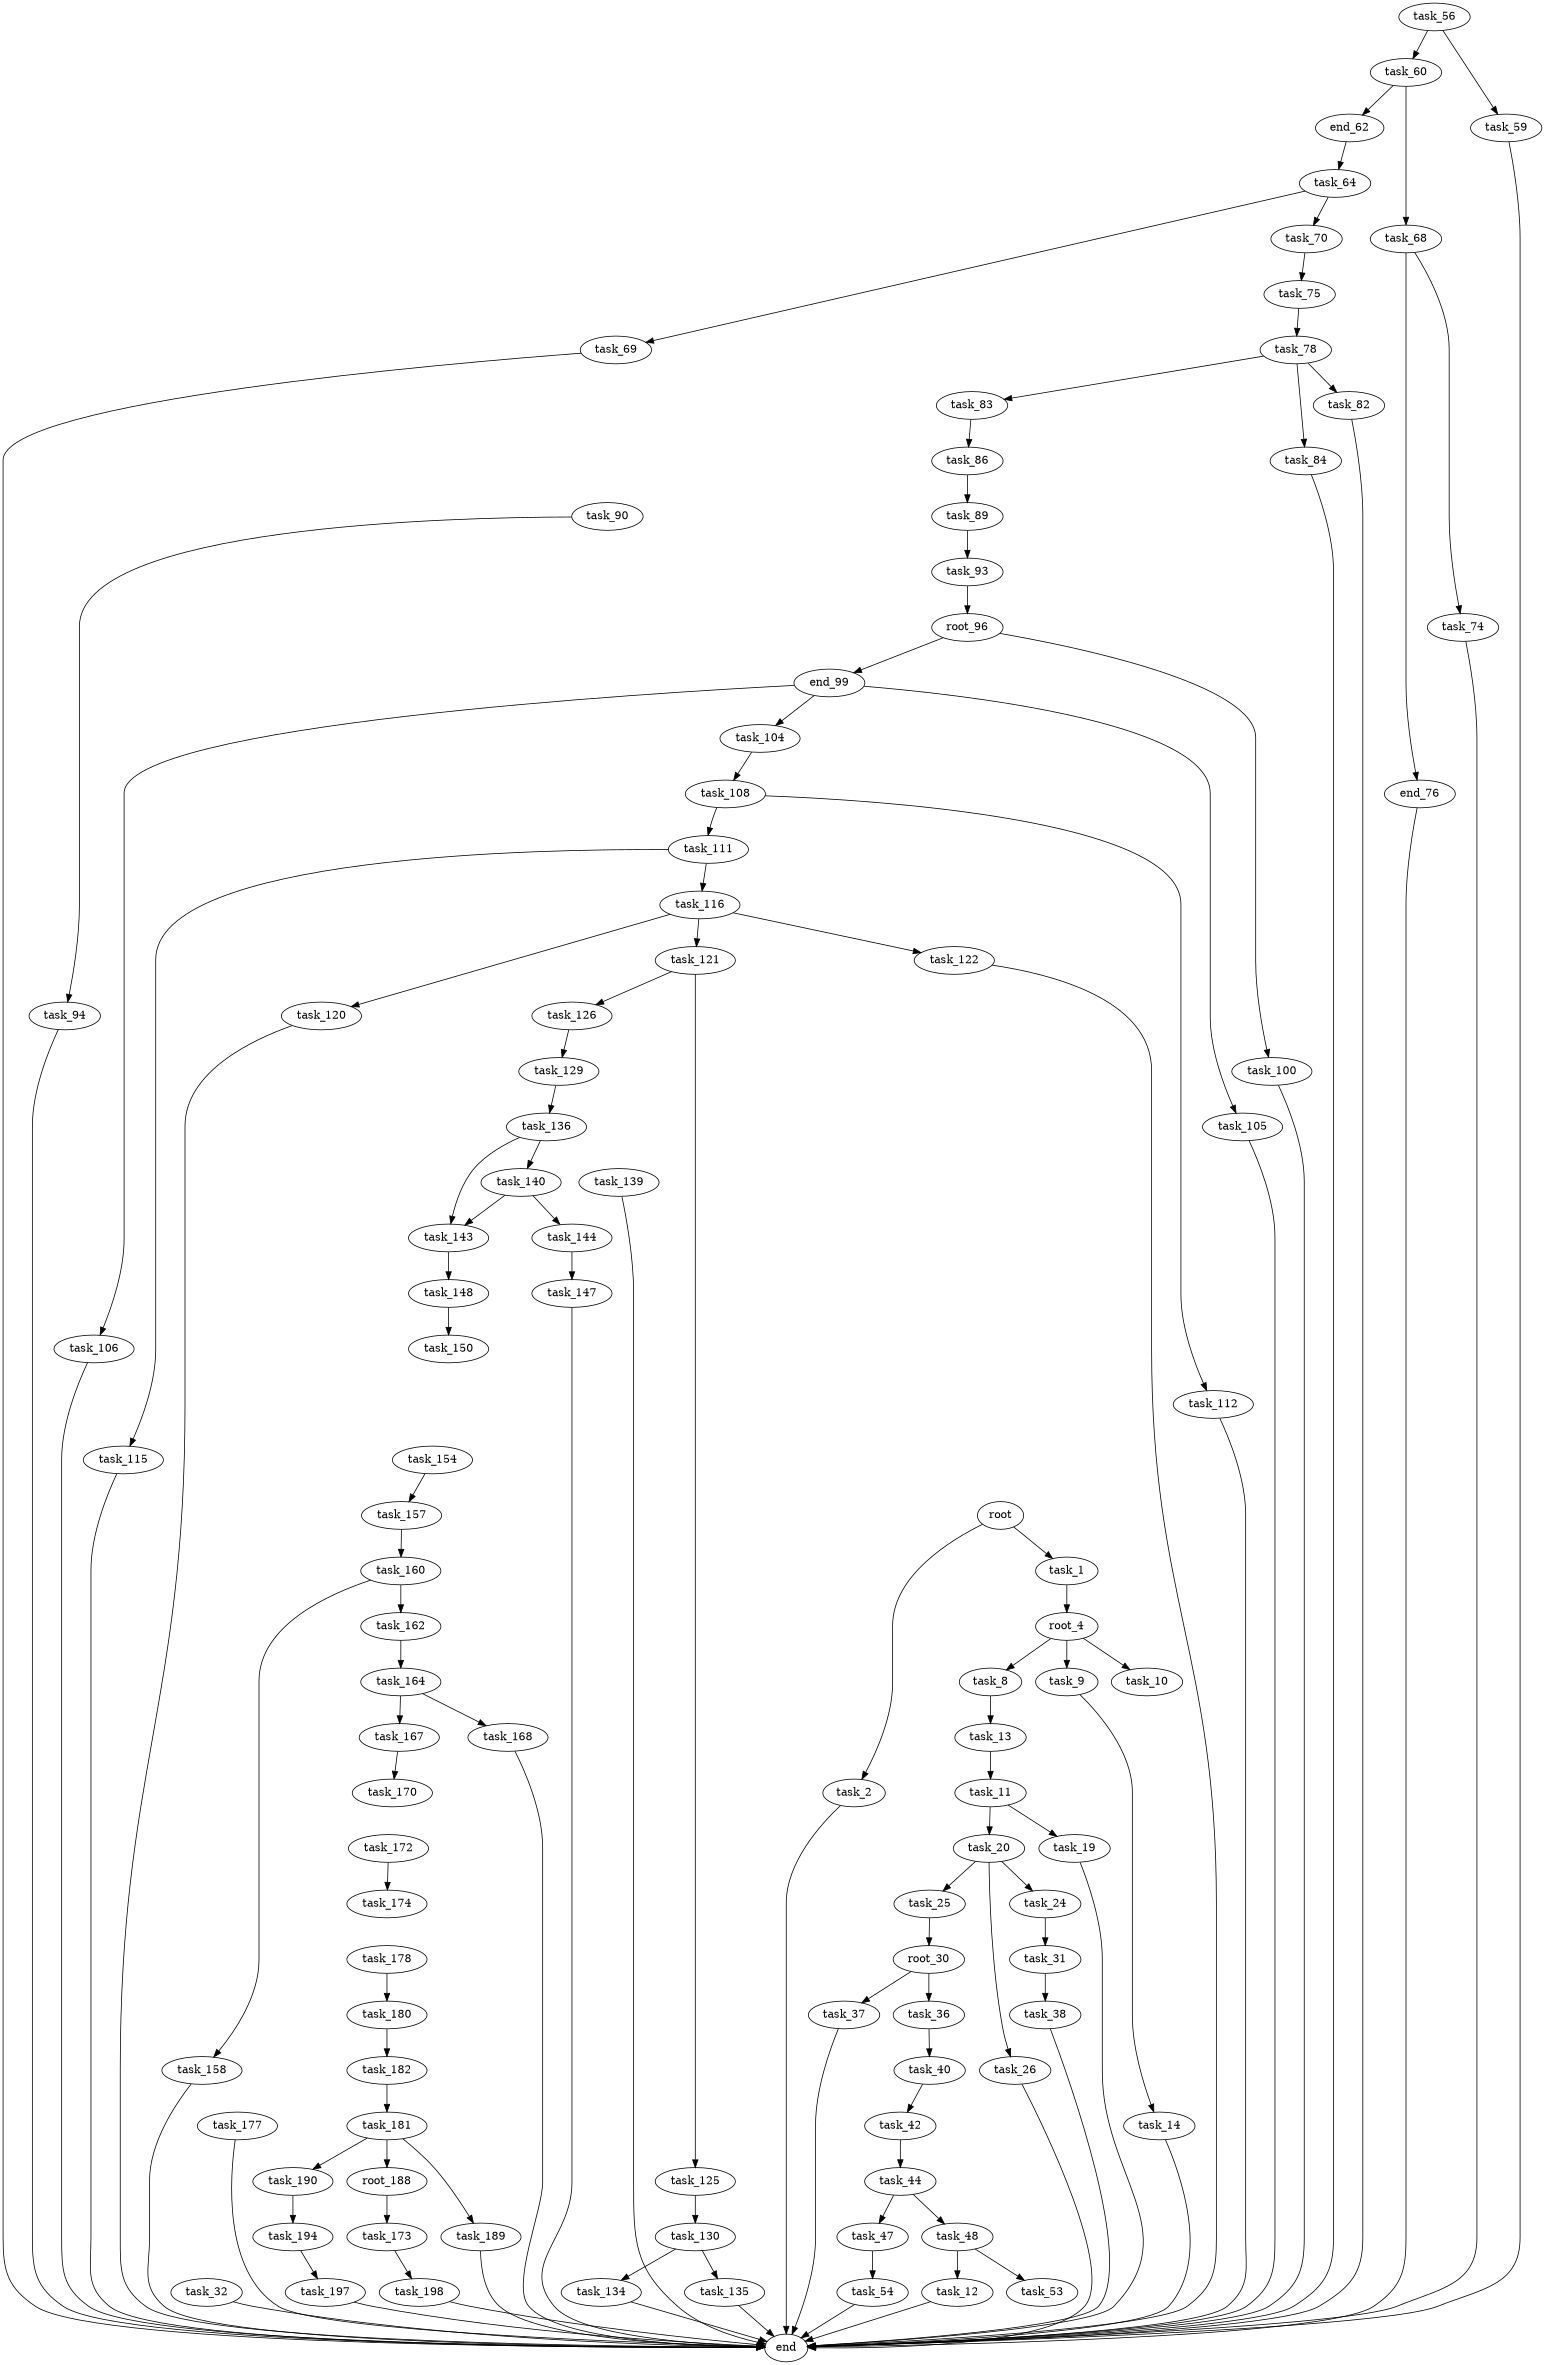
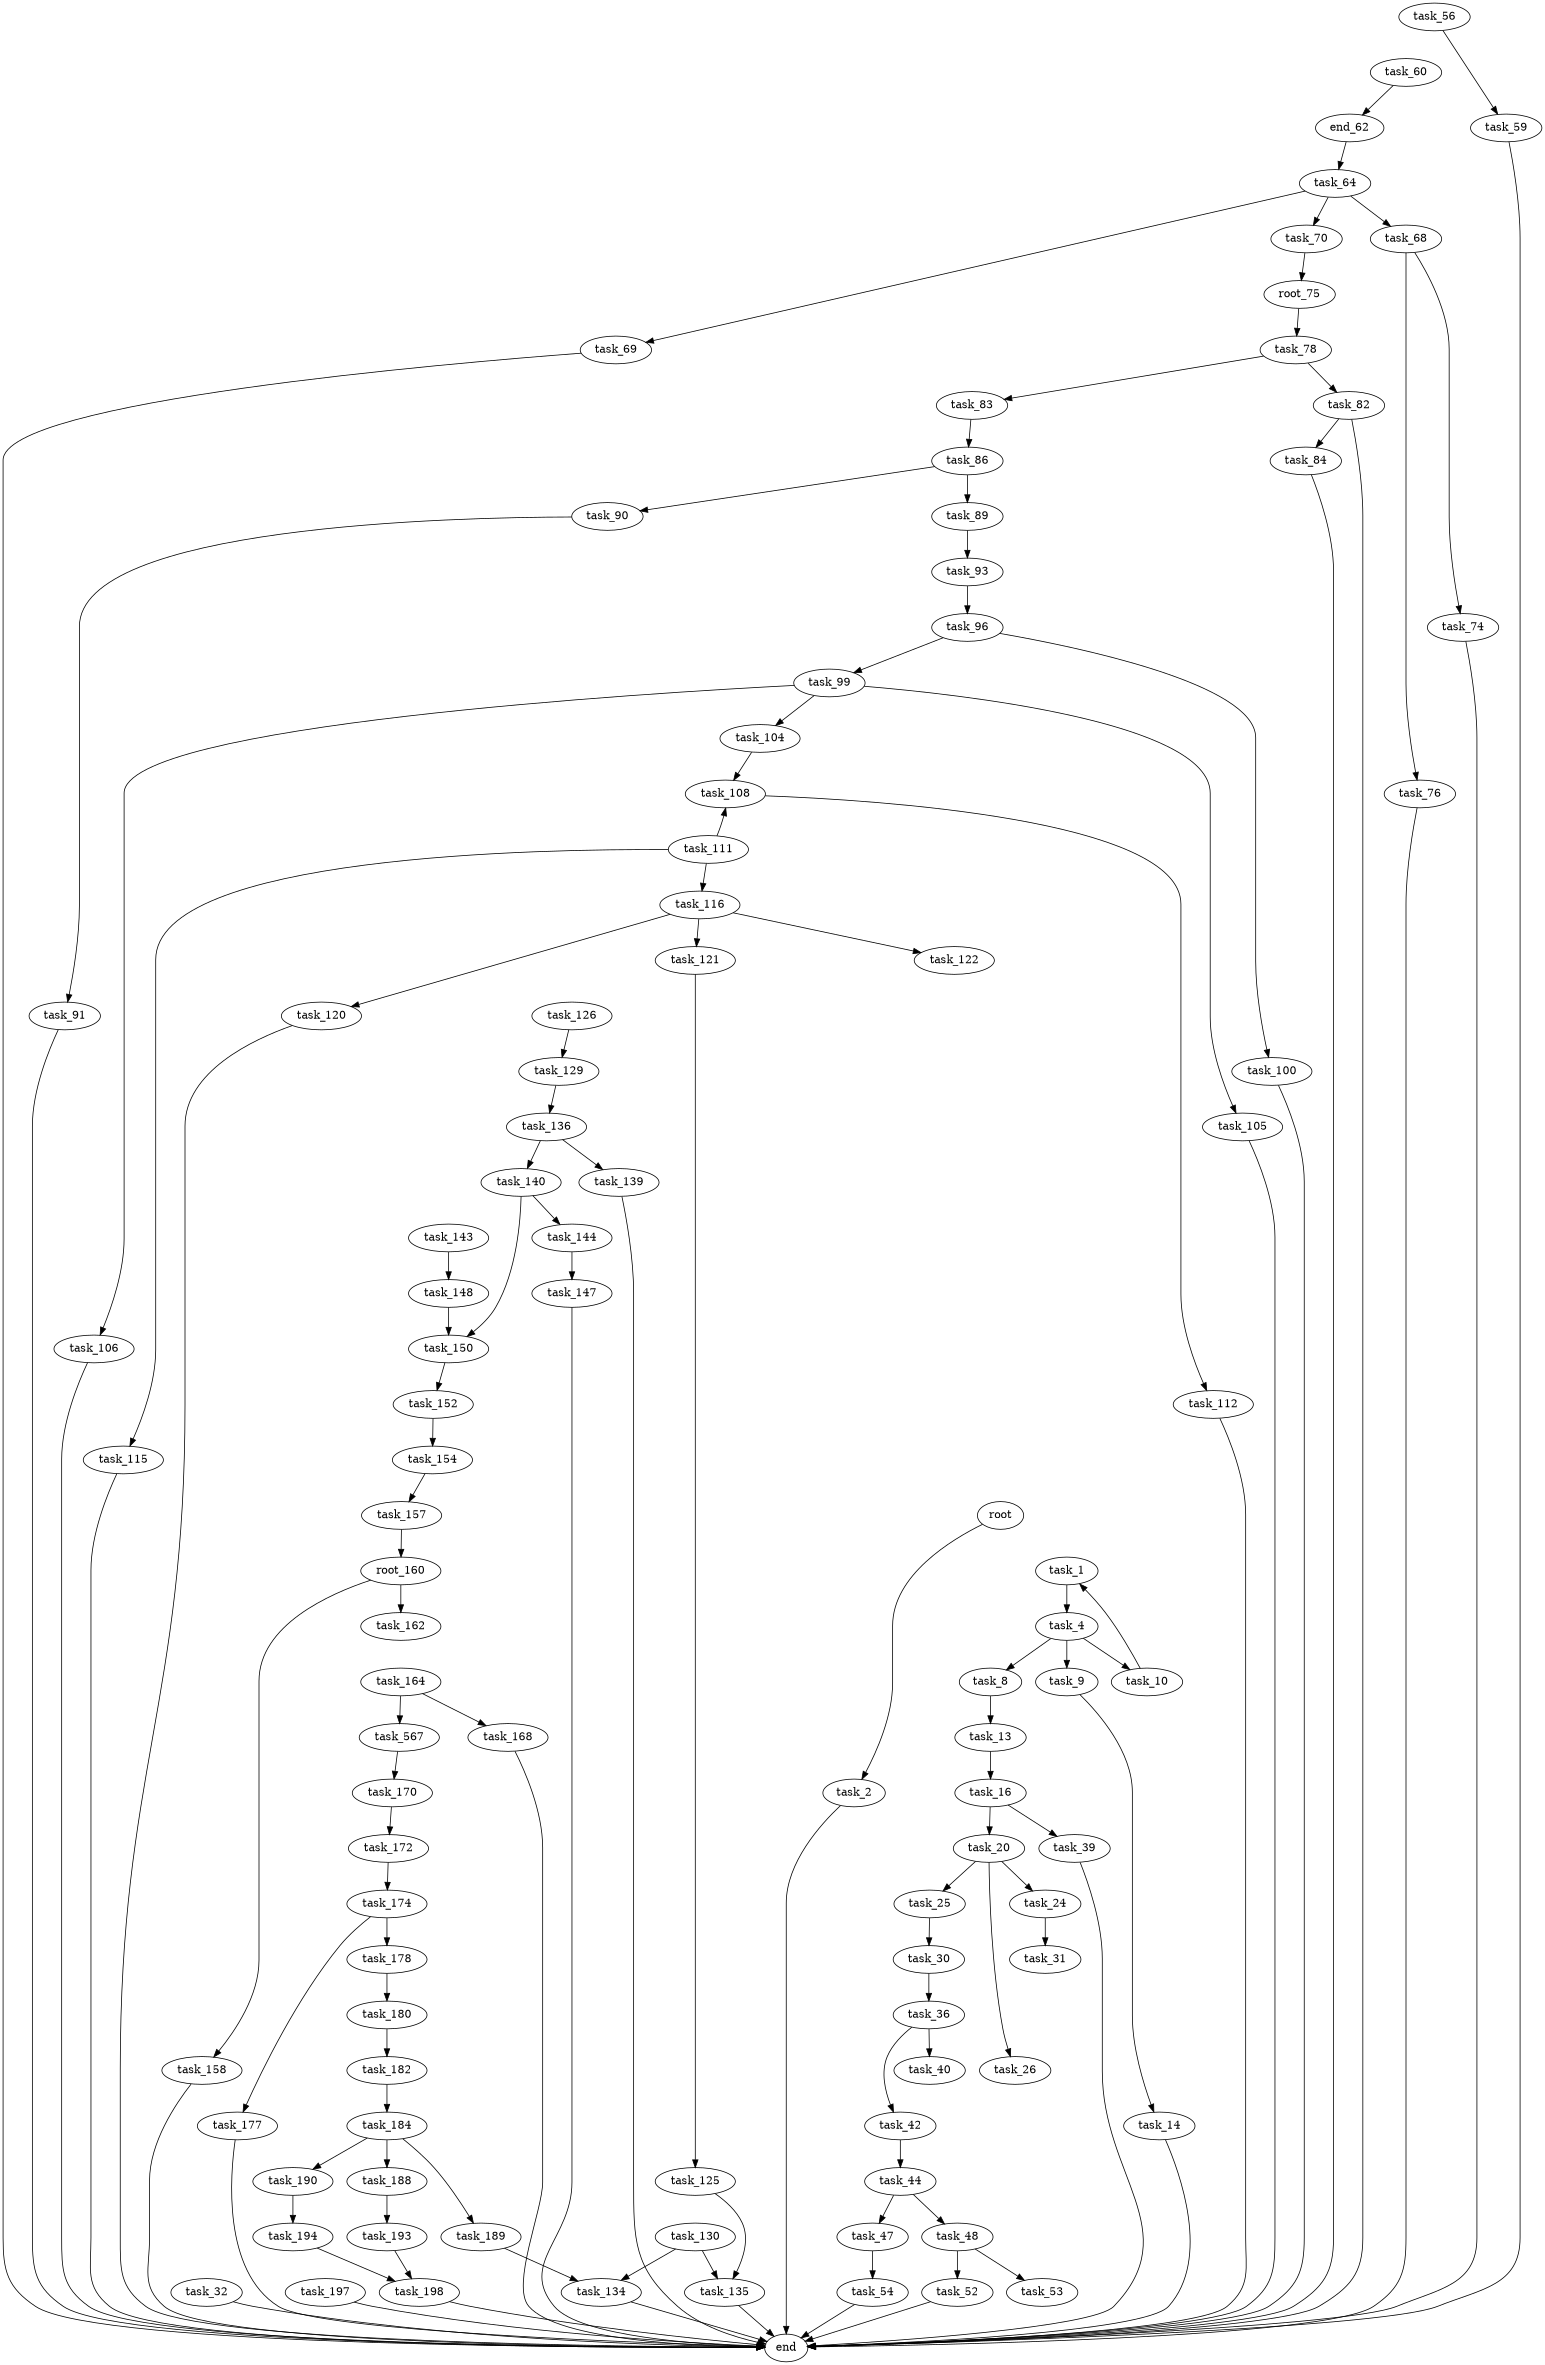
(1422, 41) -> none
(1406, 152) -> (1367, 209)
(1300, 294) -> (1300, 294)
(1300, 401) -> (1330, 430)
none -> (791, 488)
(967, 627) -> (967, 627)
(829, 683) -> (829, 683)
(1420, 794) -> (1420, 794)
(713, 817) -> (721, 826)
(637, 987) -> none
(65, 1016) -> (65, 1016)
(475, 1168) -> (580, 1152)
(488, 1208) -> (511, 1270)
none -> (433, 1404)
(1030, 1540) -> (1116, 1627)
(401, 1571) -> (401, 1571)
(1067, 1626) -> (1067, 1626)
(401, 1650) -> none
(399, 1737) -> (399, 1737)
(1209, 1775) -> none
(991, 1793) -> (991, 1793)
none -> (391, 1817)
(1075, 1848) -> (1075, 1848)
none -> (387, 1928)
(929, 1959) -> (929, 1959)
none -> (299, 2004)
(844, 2015) -> none
(1045, 2015) -> none
(917, 2095) -> (886, 2062)
(387, 2126) -> (387, 2126)
(387, 2181) -> (387, 2181)
(695, 2205) -> (744, 2228)
(387, 2237) -> (387, 2237)
(307, 2261) -> (353, 2263)
(957, 2292) -> (957, 2292)
(1079, 2310) -> none
(540, 2325) -> (538, 2263)
